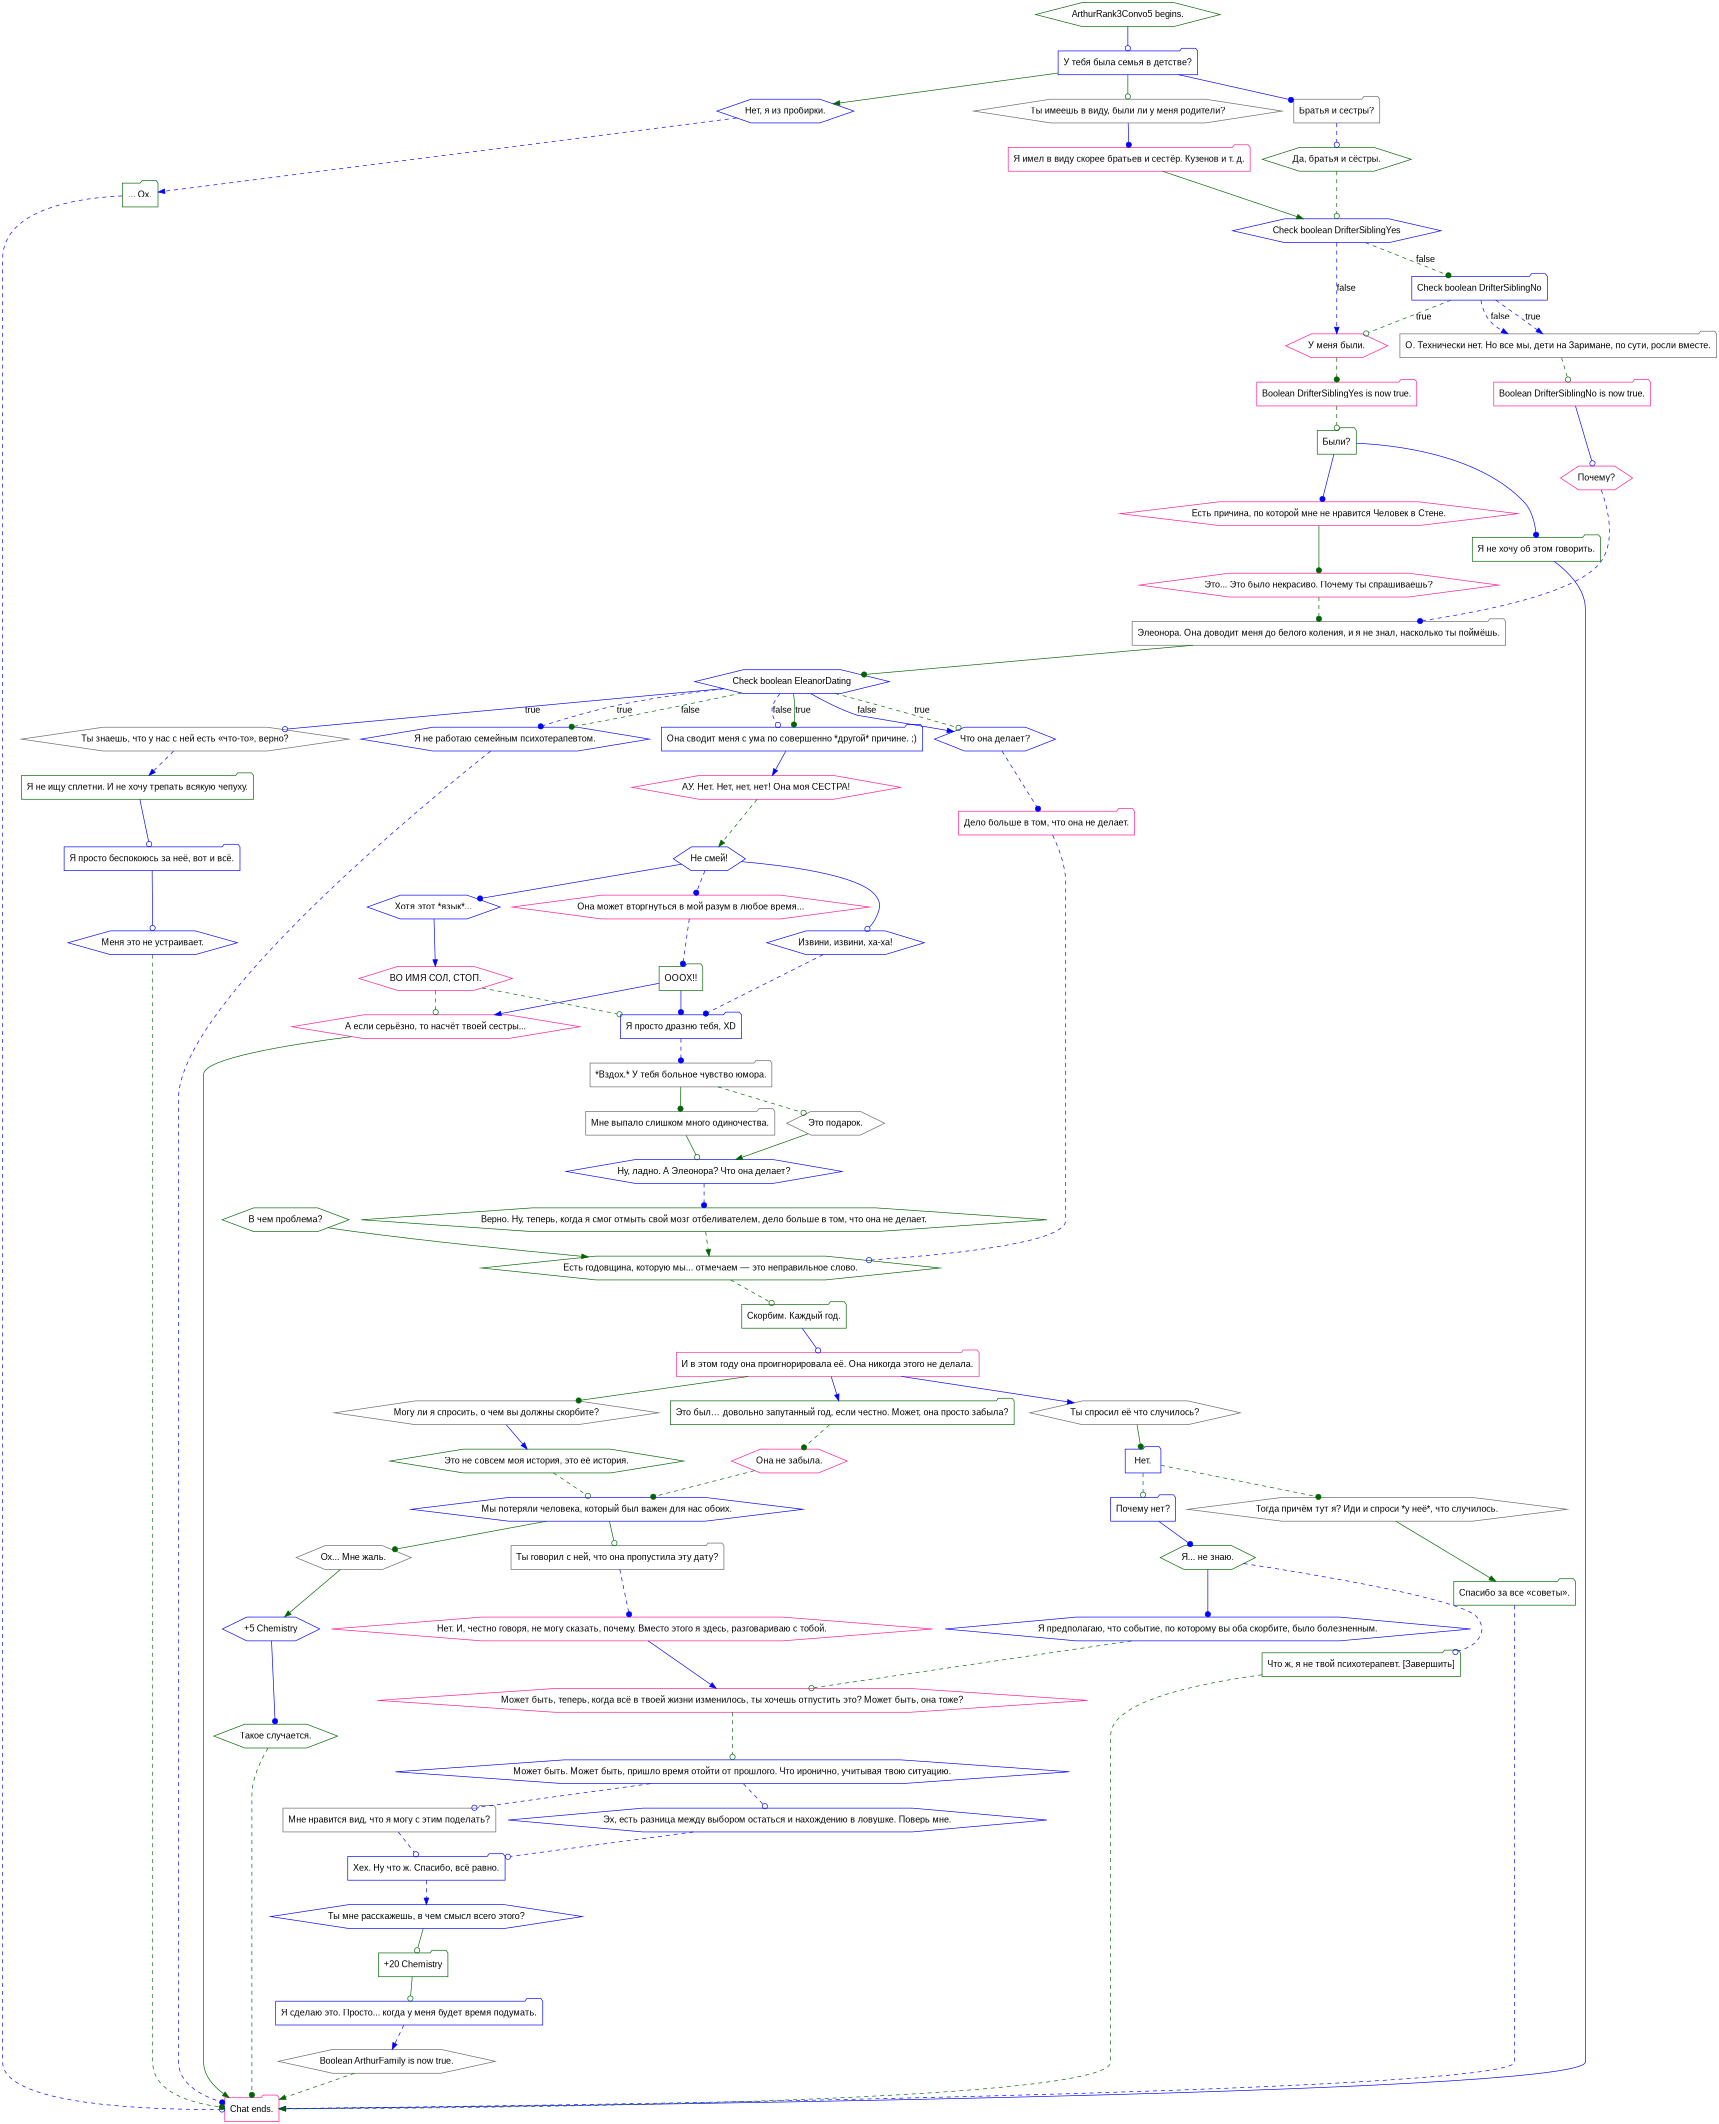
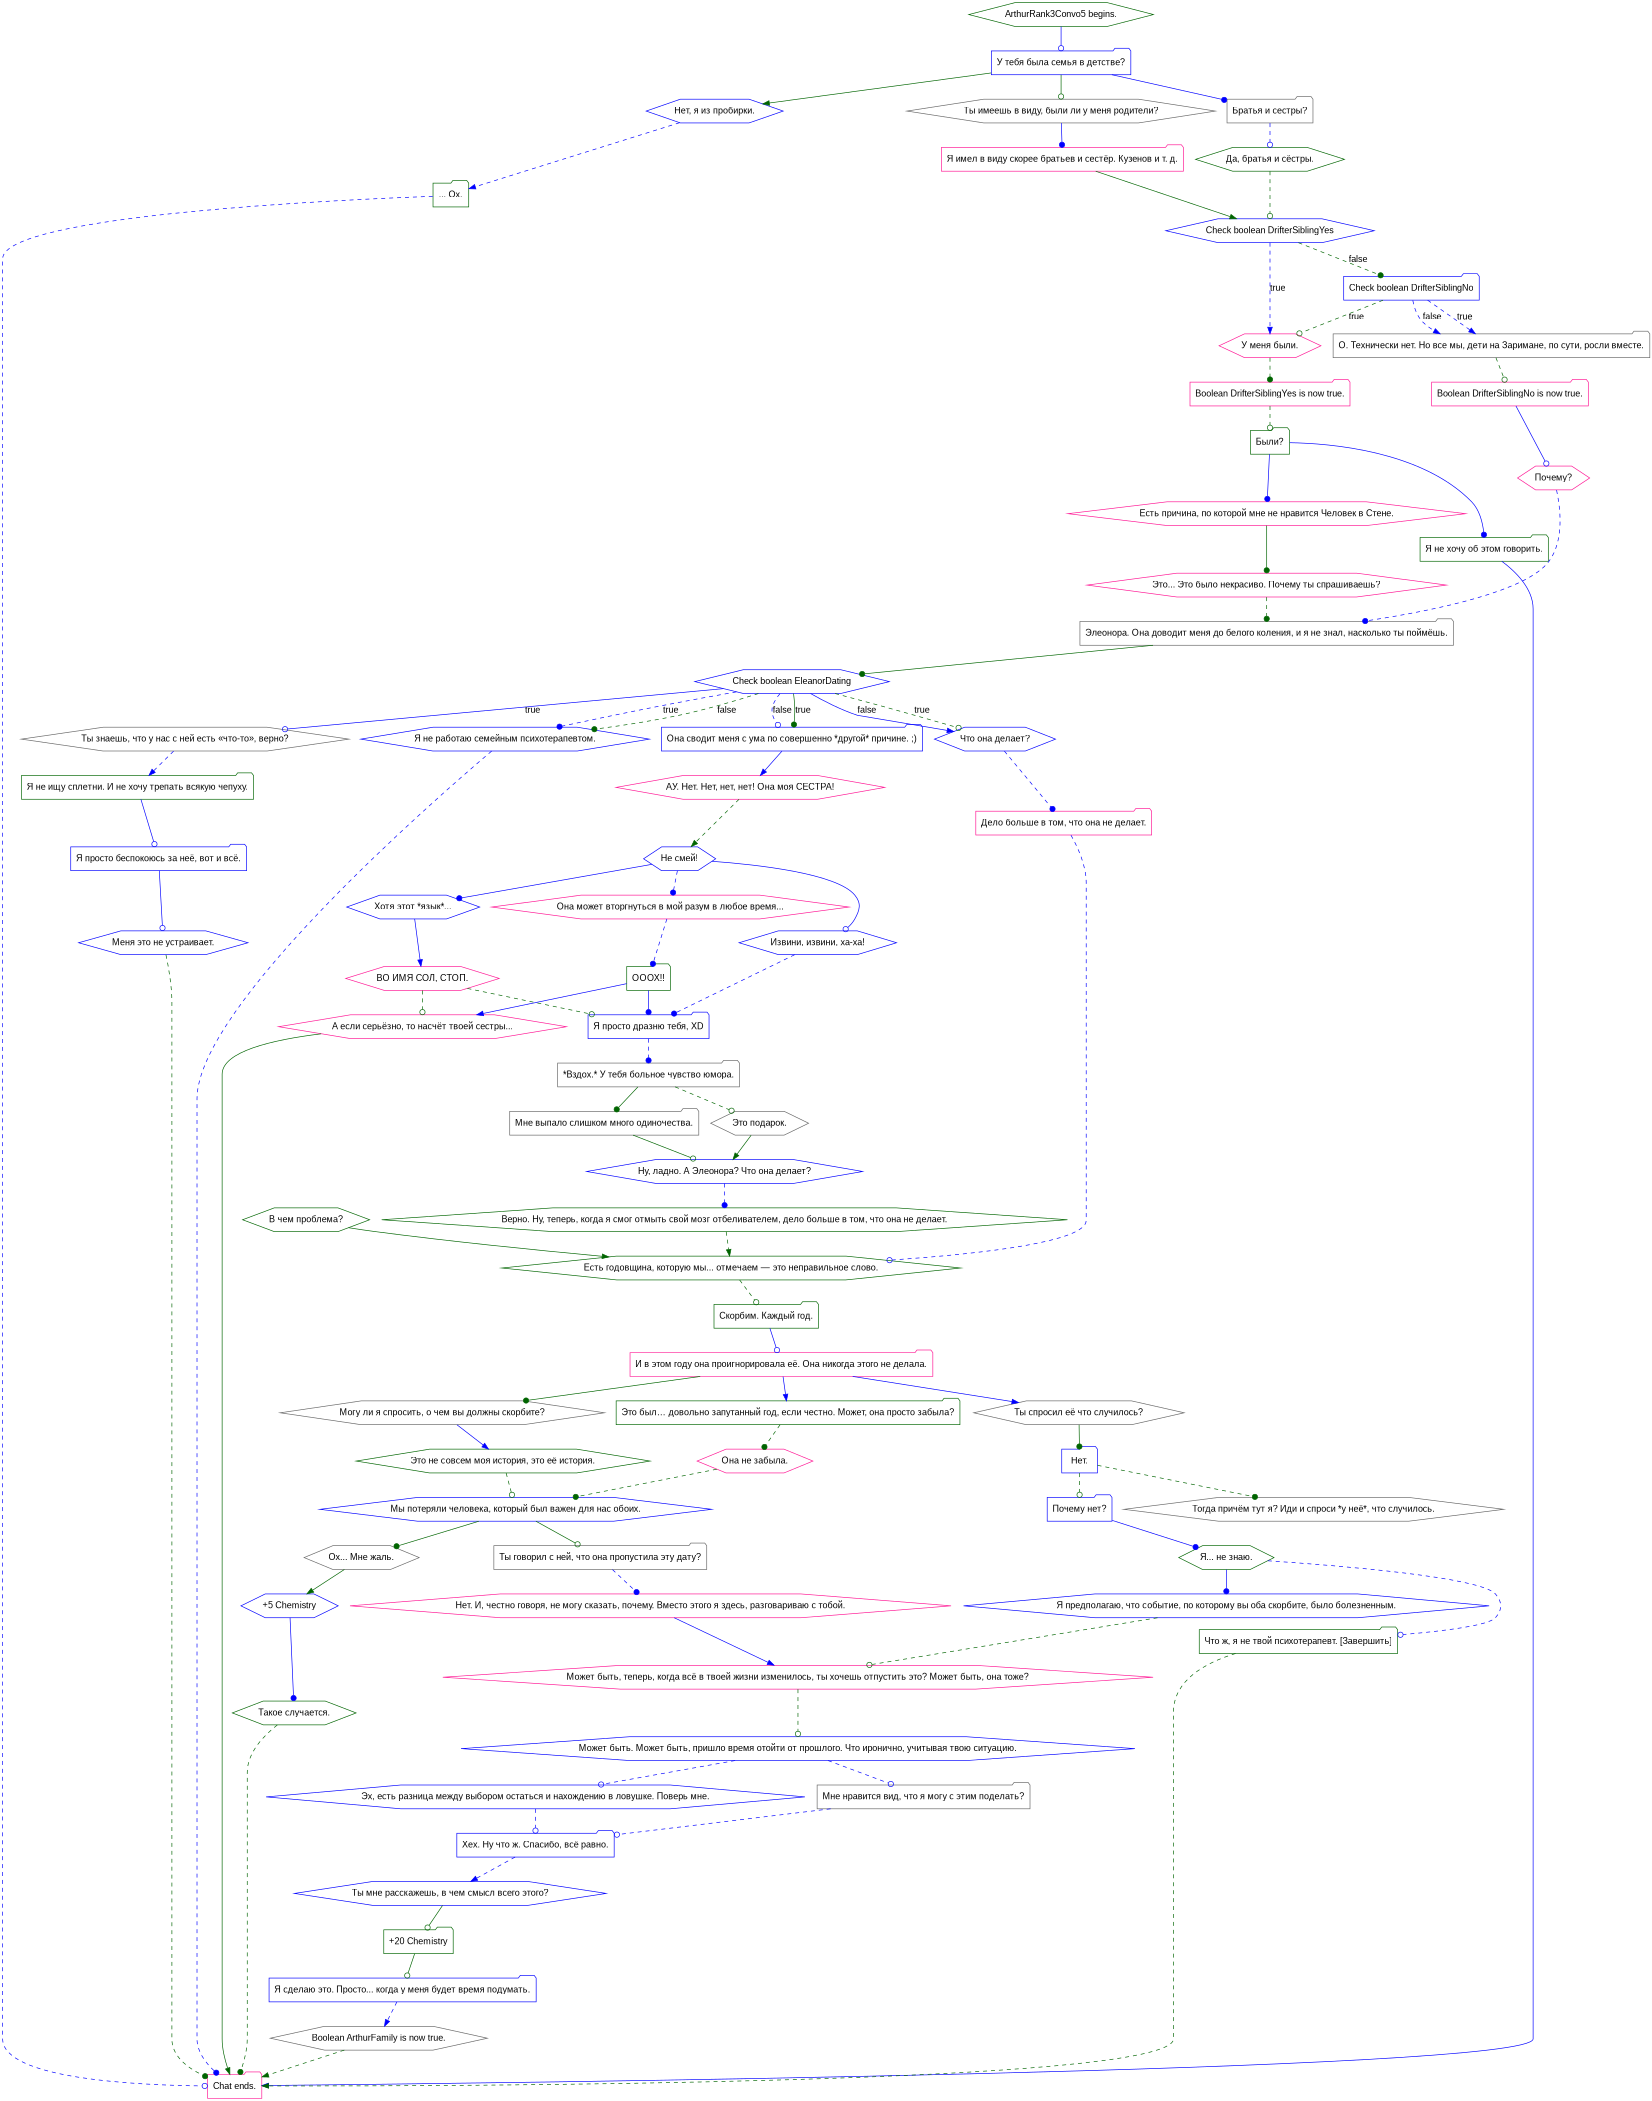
(1346, 288) -> (1278, 288)
(1515, 1593) -> none
